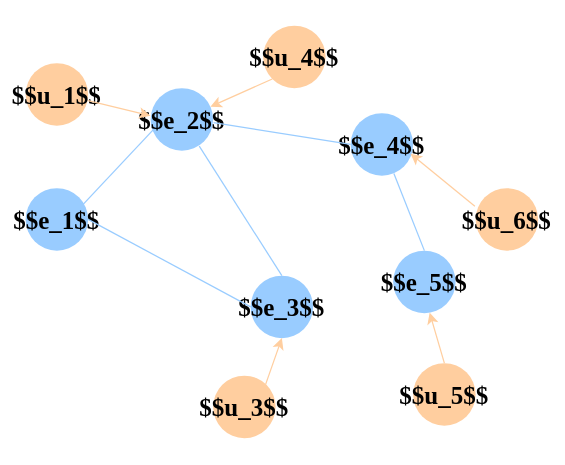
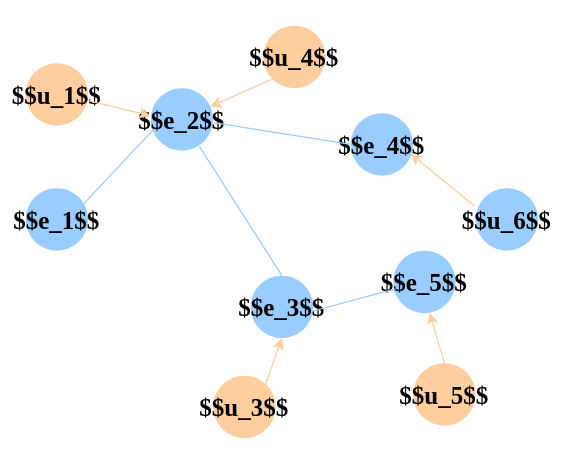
(409, 212) -> none
(507, 219) -> (507, 219)
(93, 222) -> none
none -> (390, 290)
